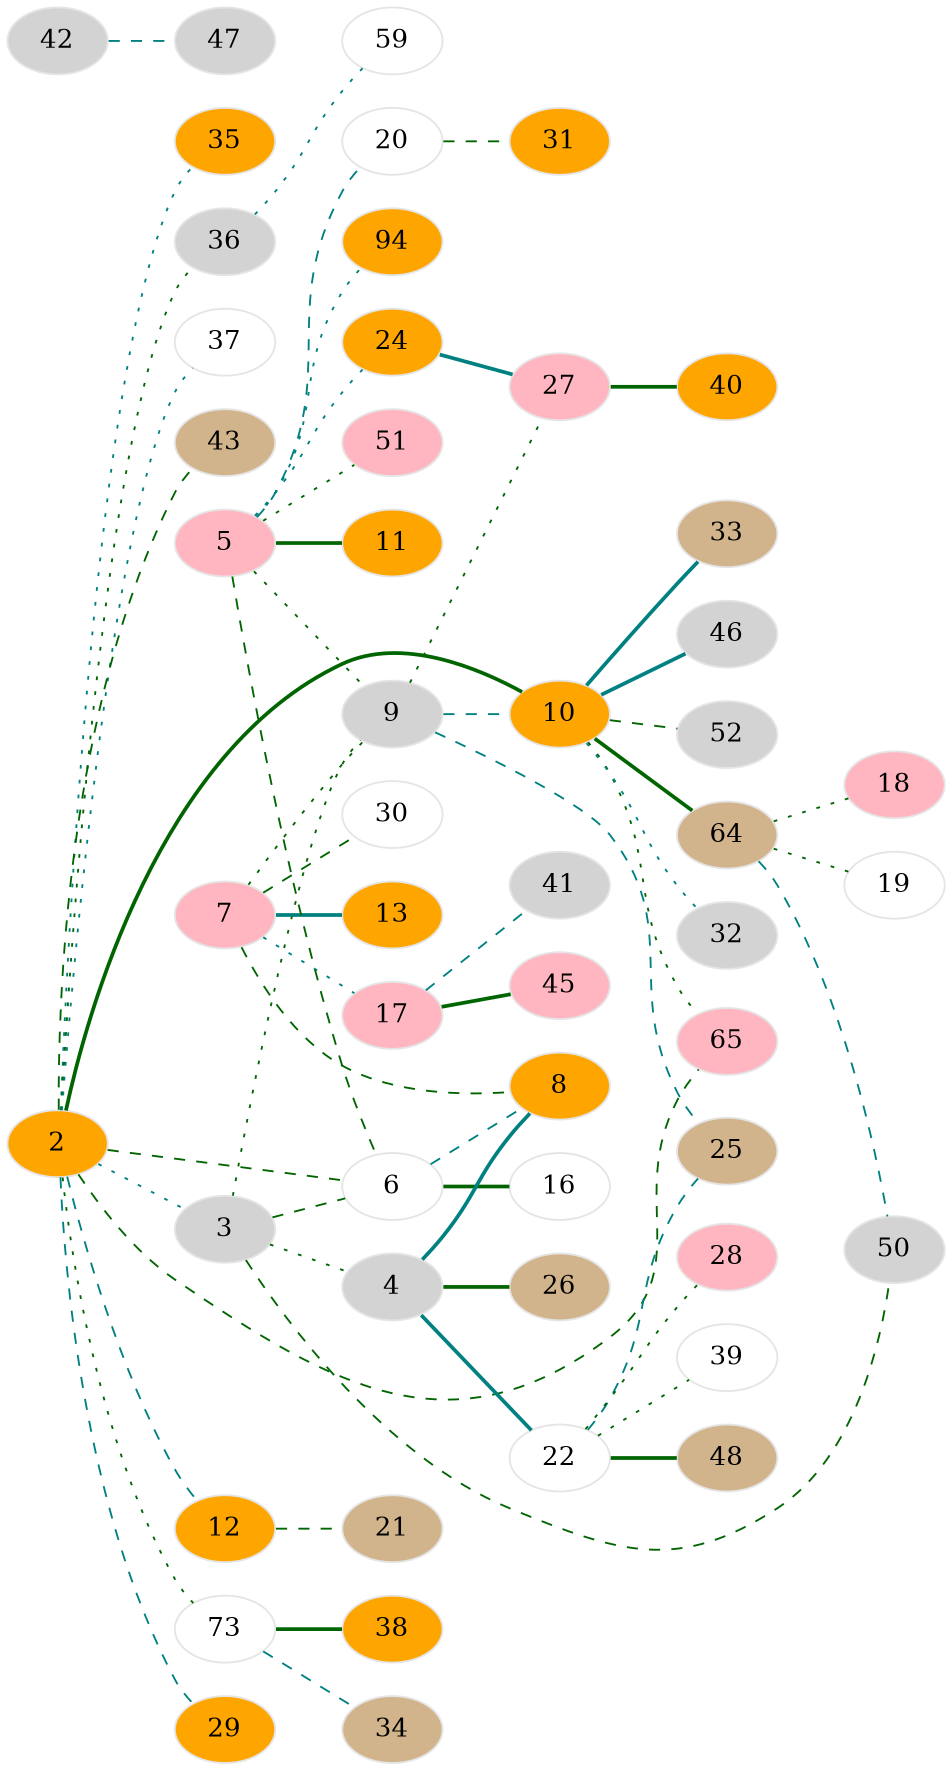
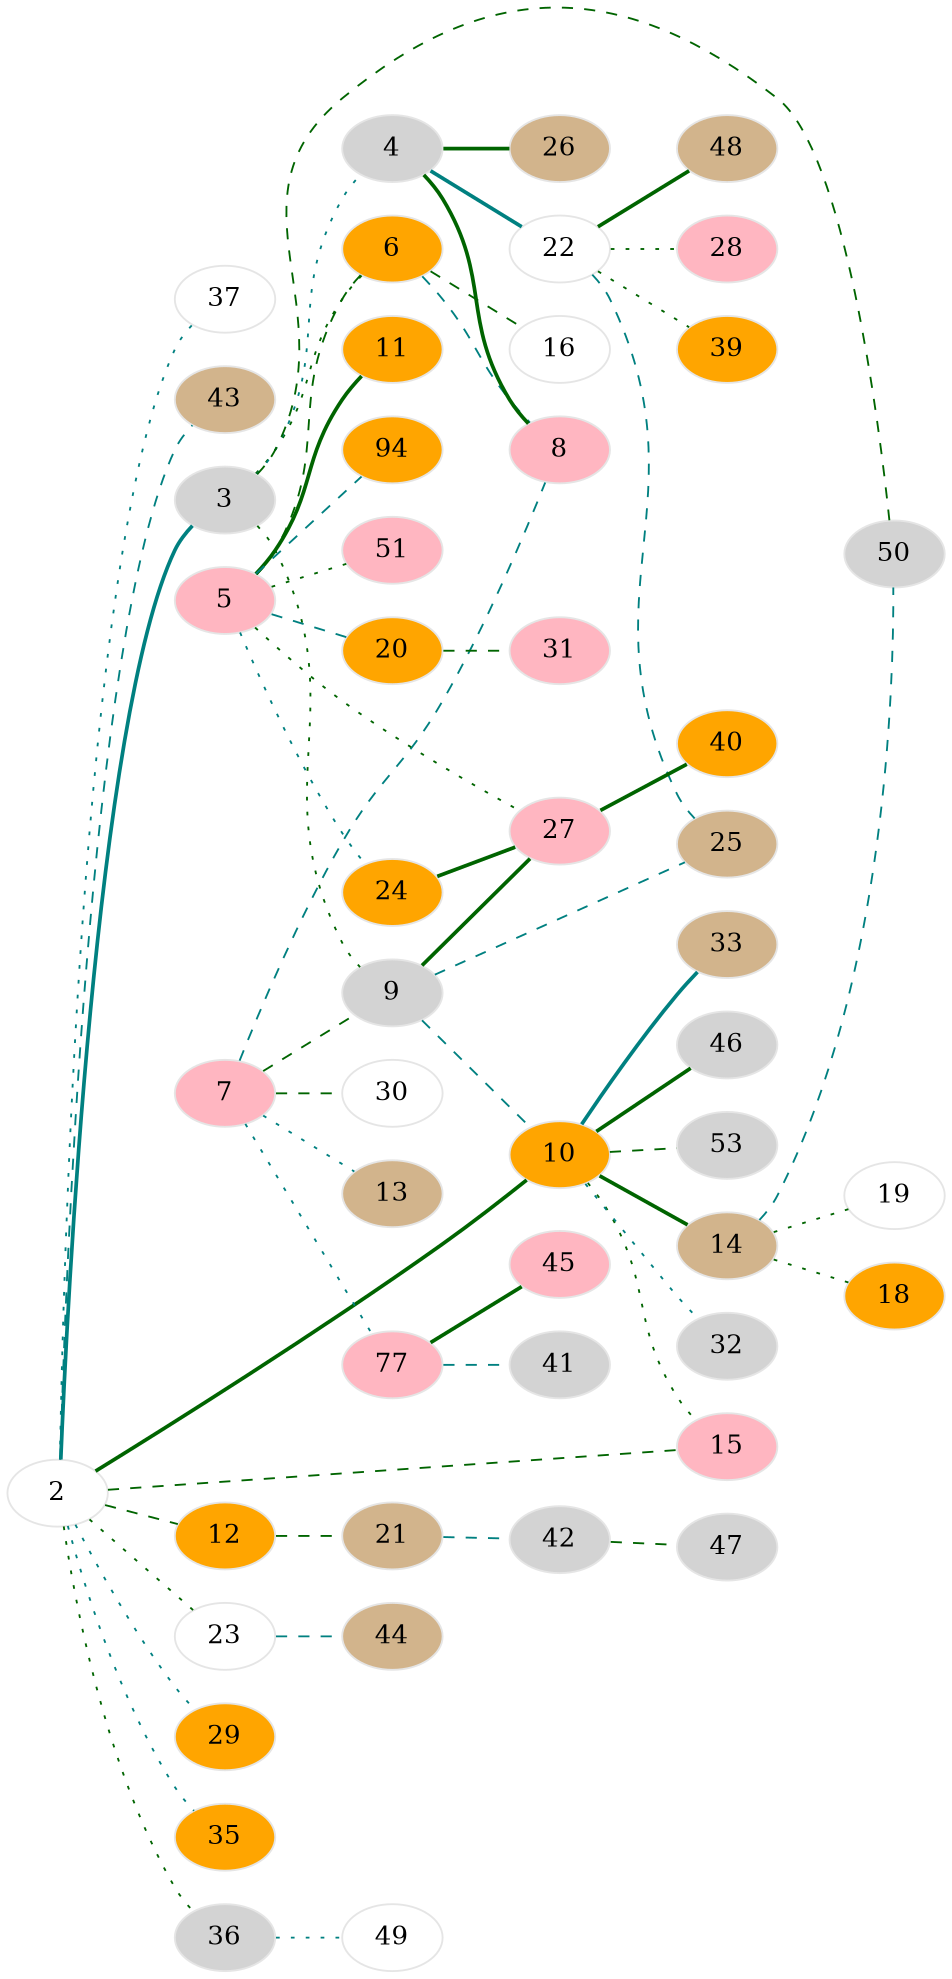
(142, 41) -> (644, 1543)
(392, 41) -> (392, 1938)
(392, 141) -> (392, 651)
(560, 141) -> (560, 651)
(321, 339) -> (309, 525)
(476, 365) -> (476, 862)
(476, 551) -> (476, 912)
(309, 629) -> (381, 728)
(643, 674) -> (643, 1100)
(727, 735) -> (727, 1145)
(86, 780) -> (109, 753)
(895, 785) -> (895, 1296)
(304, 812) -> (309, 1043)
(727, 835) -> (727, 1246)
(314, 915) -> (309, 1144)
(392, 915) -> (392, 1194)
(392, 1015) -> (392, 1365)
(727, 1041) -> (727, 1447)
(356, 1072) -> (392, 772)
(560, 1086) -> (560, 450)
(58, 1144) -> (58, 1493)
(225, 1165) -> none
(141, 1187) -> (110, 844)
(392, 1187) -> (392, 249)
(463, 1187) -> (462, 291)
(469, 1198) -> (473, 279)
(309, 1208) -> (309, 375)
(309, 1258) -> (309, 316)
(119, 1344) -> (141, 1515)
(727, 1358) -> (727, 349)
(95, 1449) -> (130, 1621)
none -> (476, 1538)
(225, 1629) -> (225, 1636)
(392, 1629) -> none
(392, 1730) -> (392, 1636)
